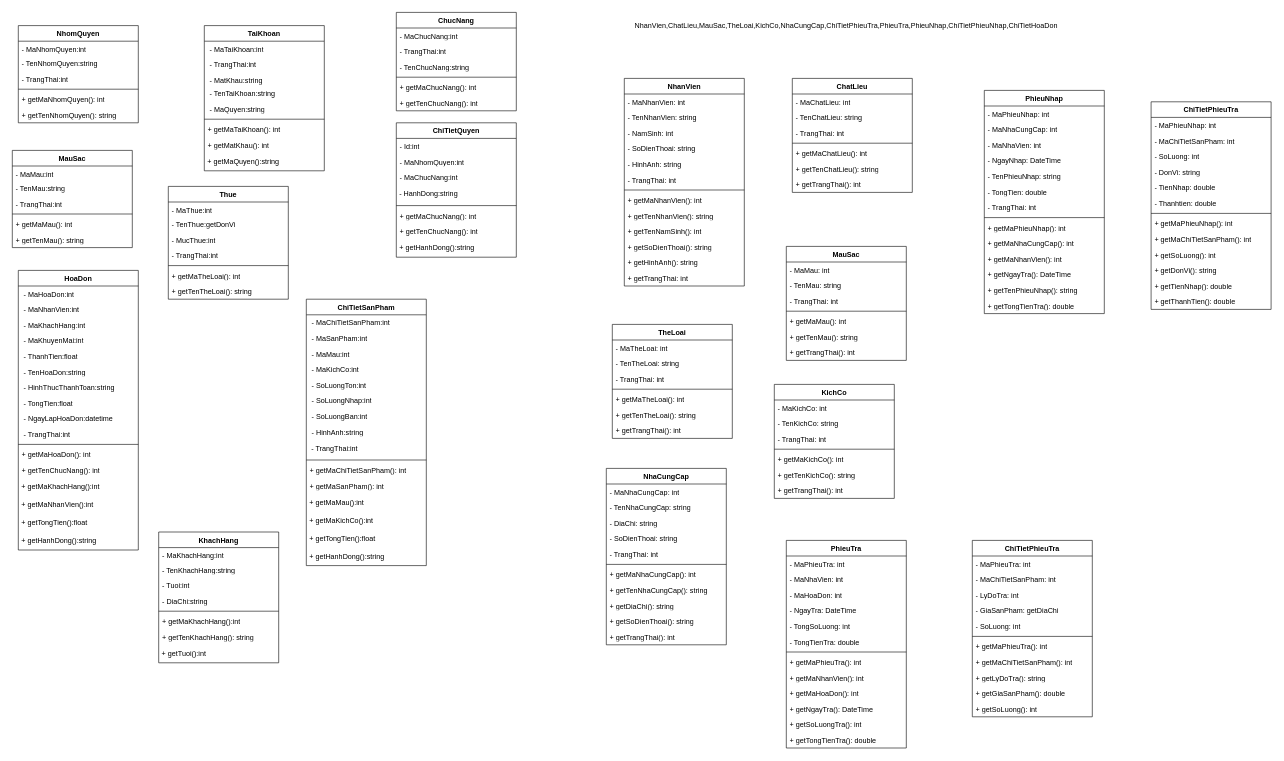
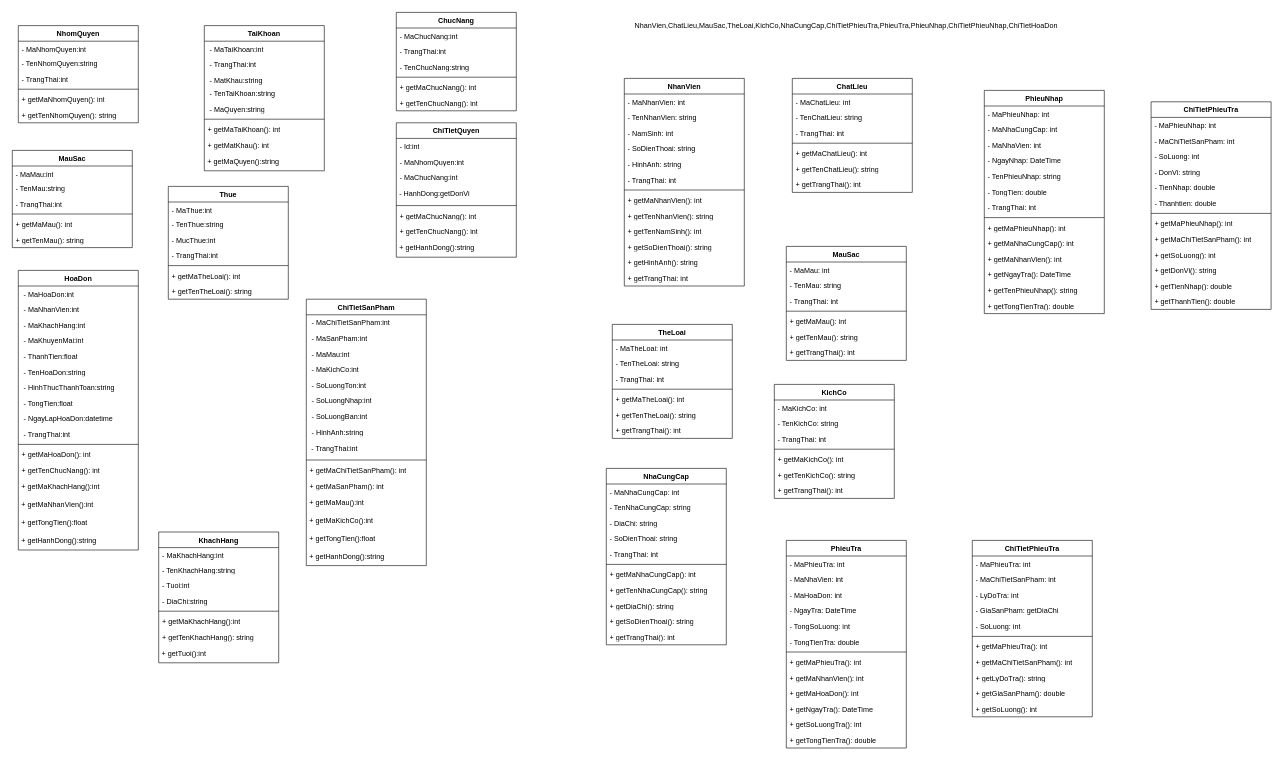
(429, 194) -> (433, 194)
(205, 225) -> (201, 225)
